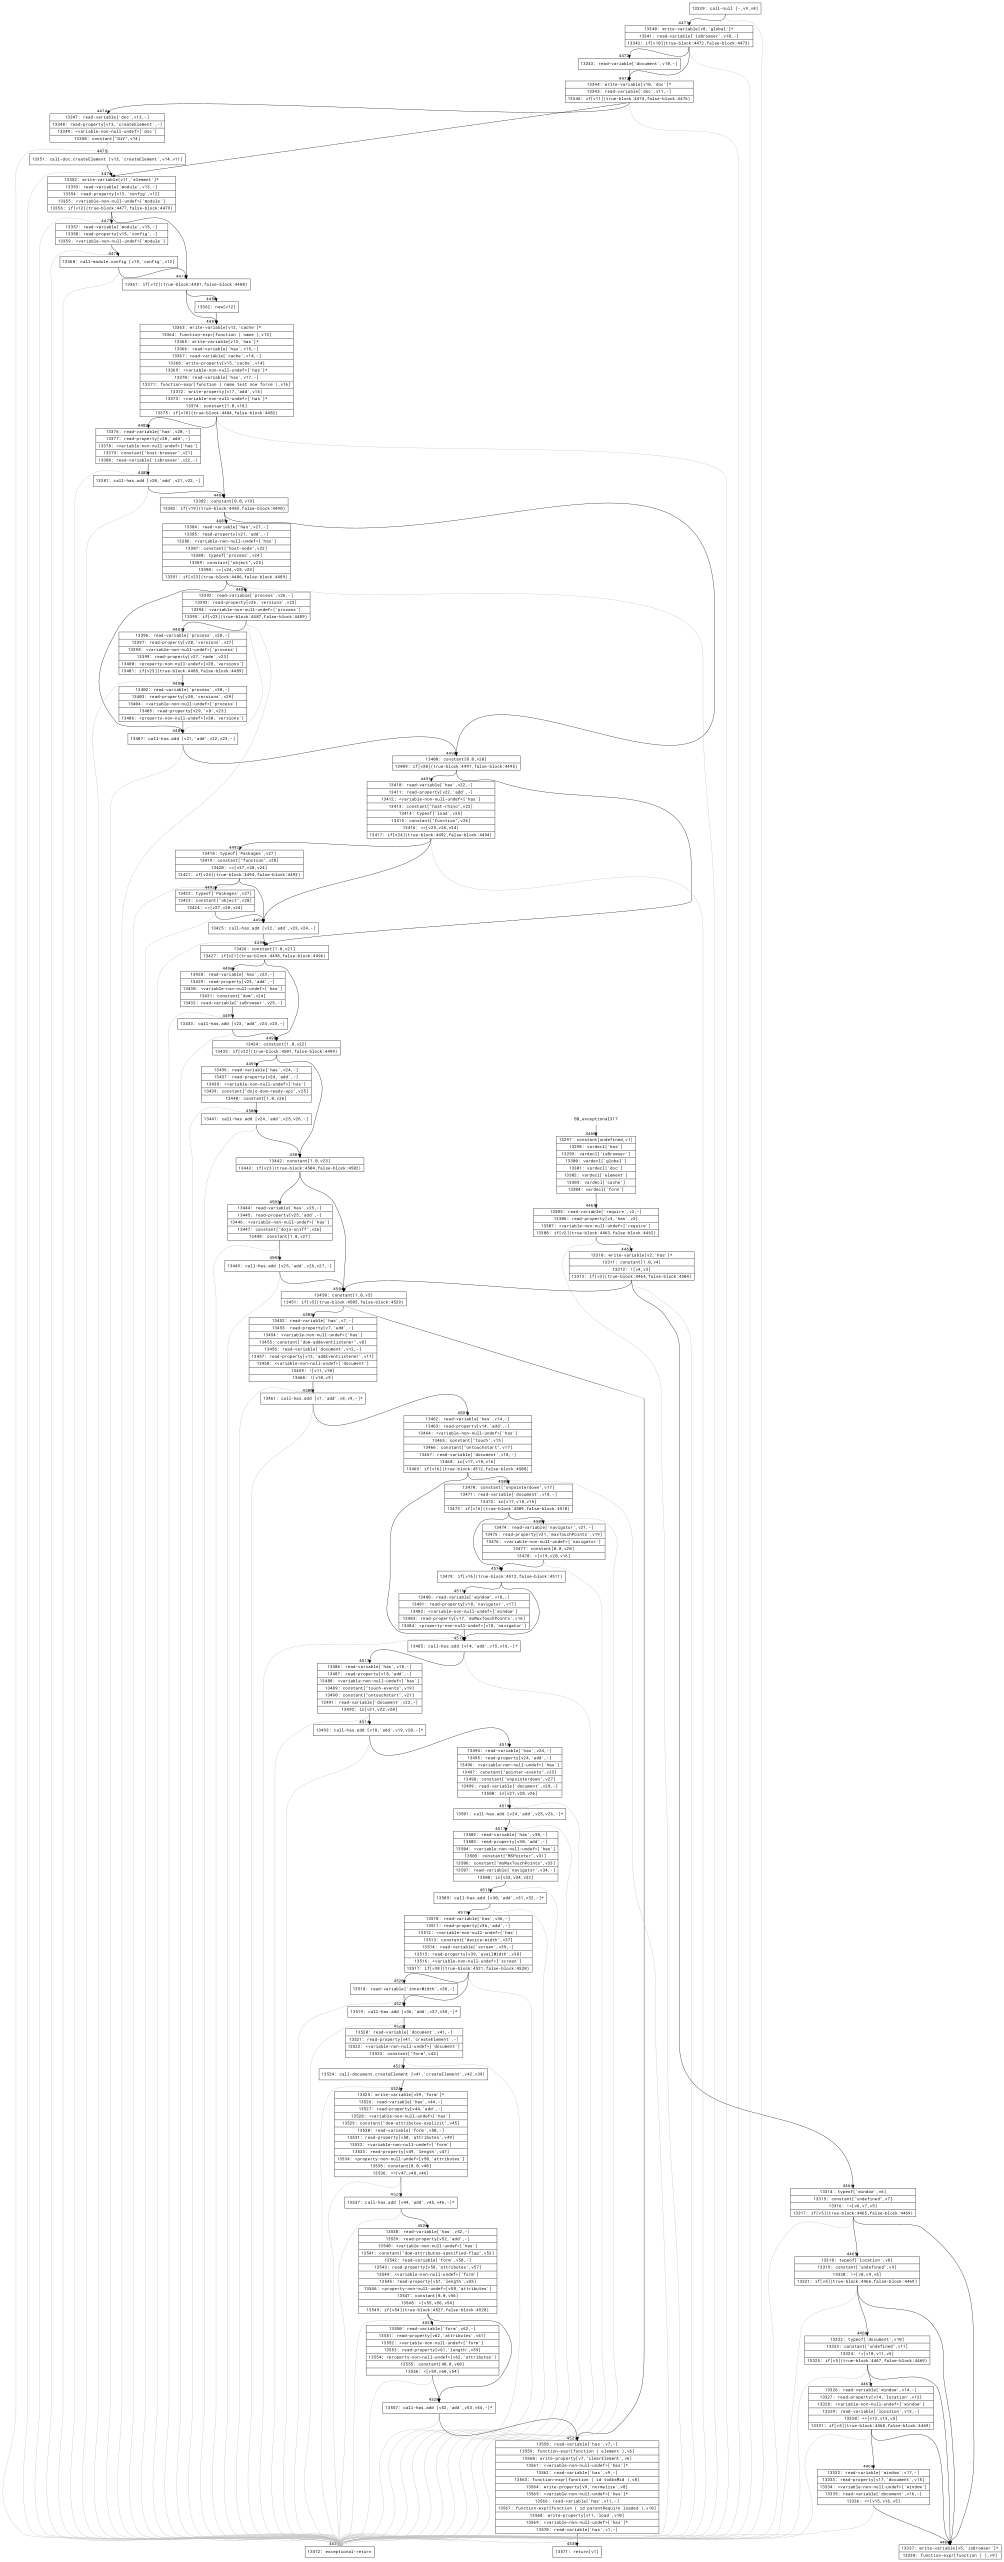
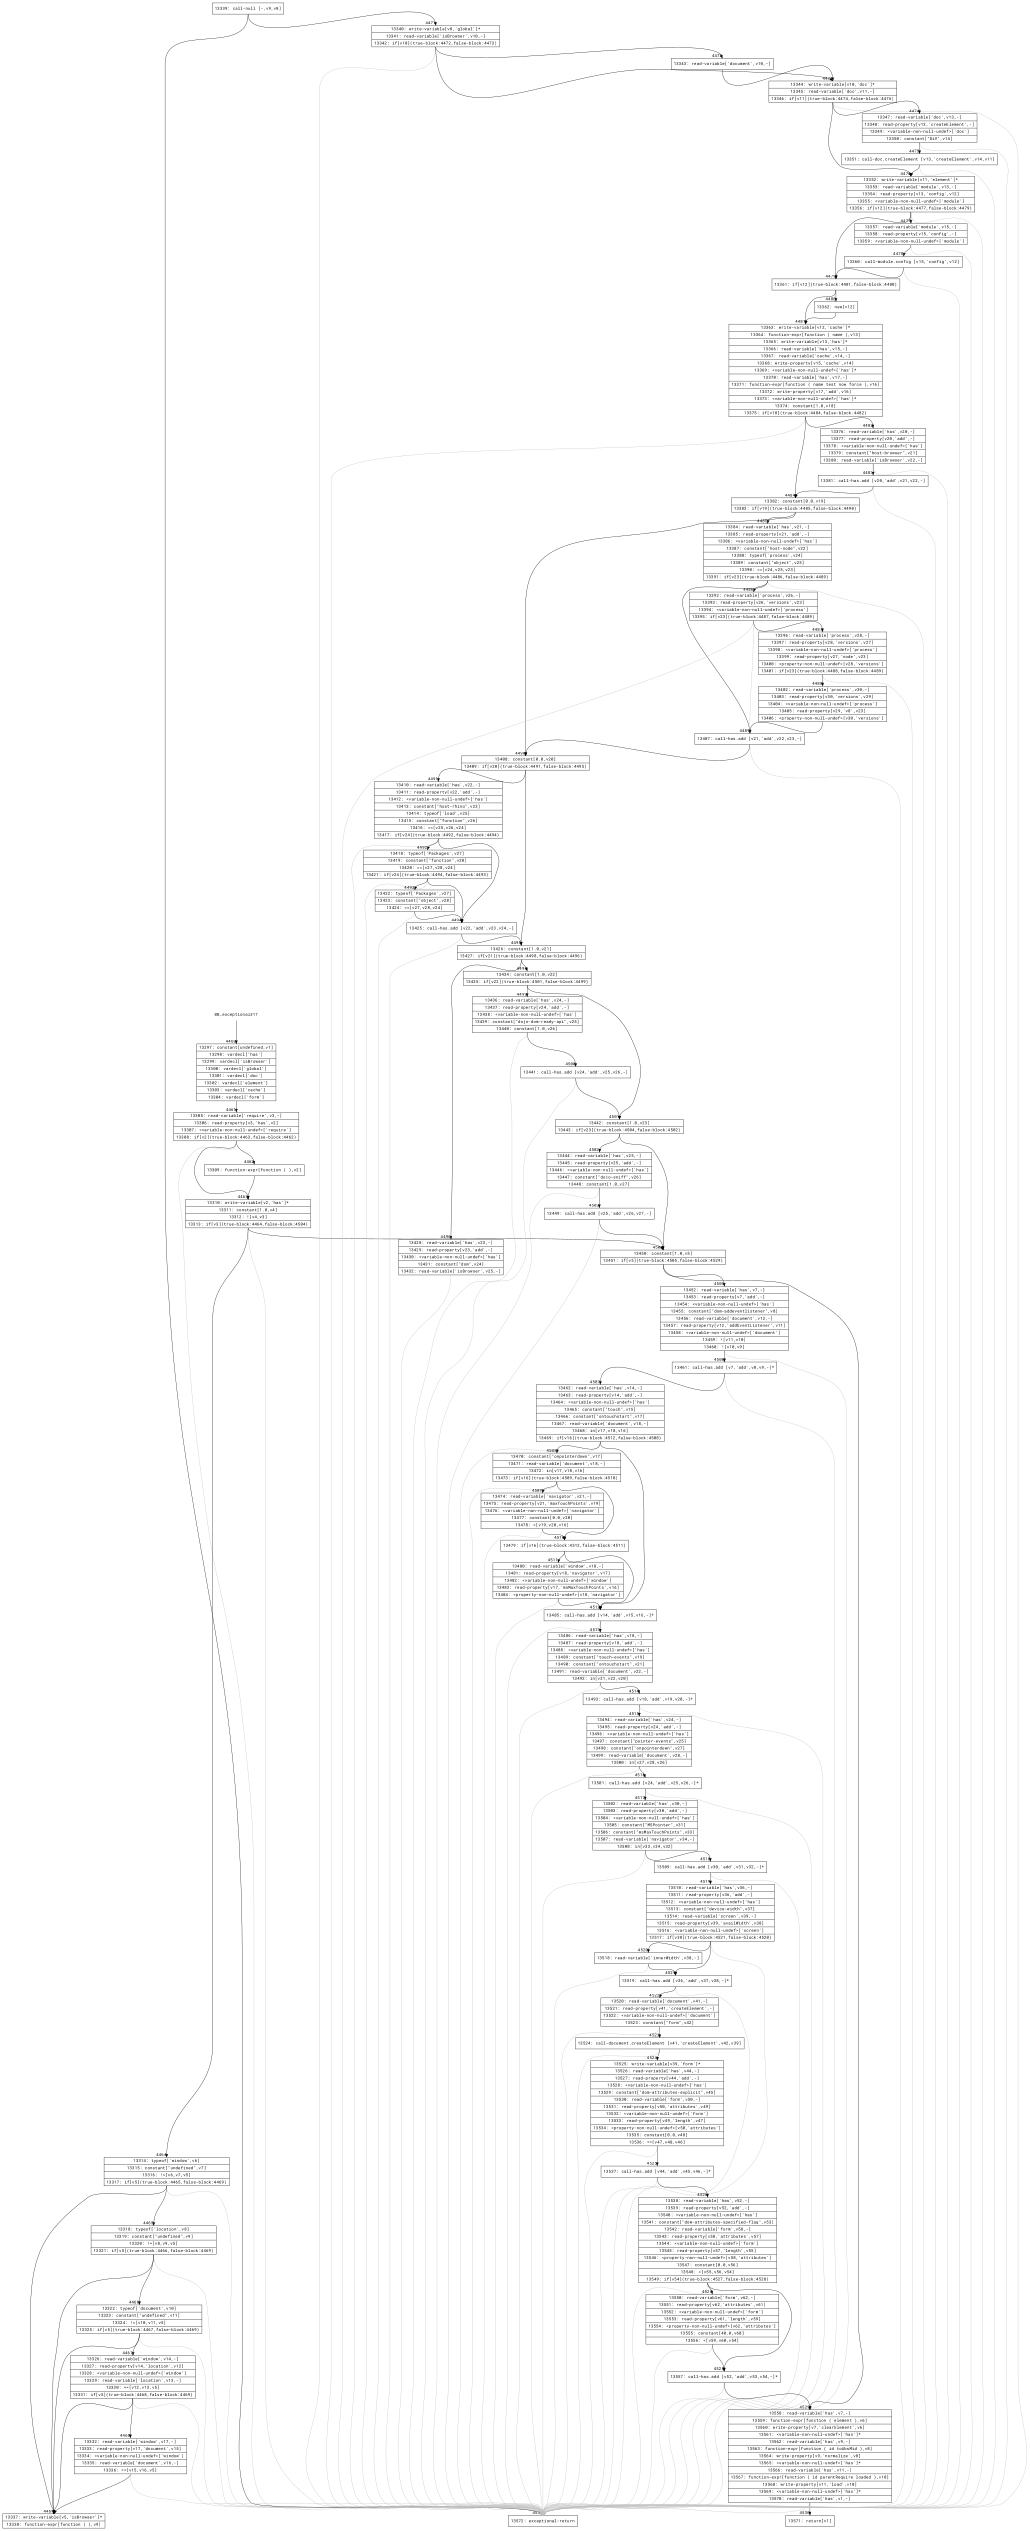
(107, 146) -> (920, 146)
(233, 1024) -> none
none -> (254, 1170)
(762, 1466) -> (176, 1378)
